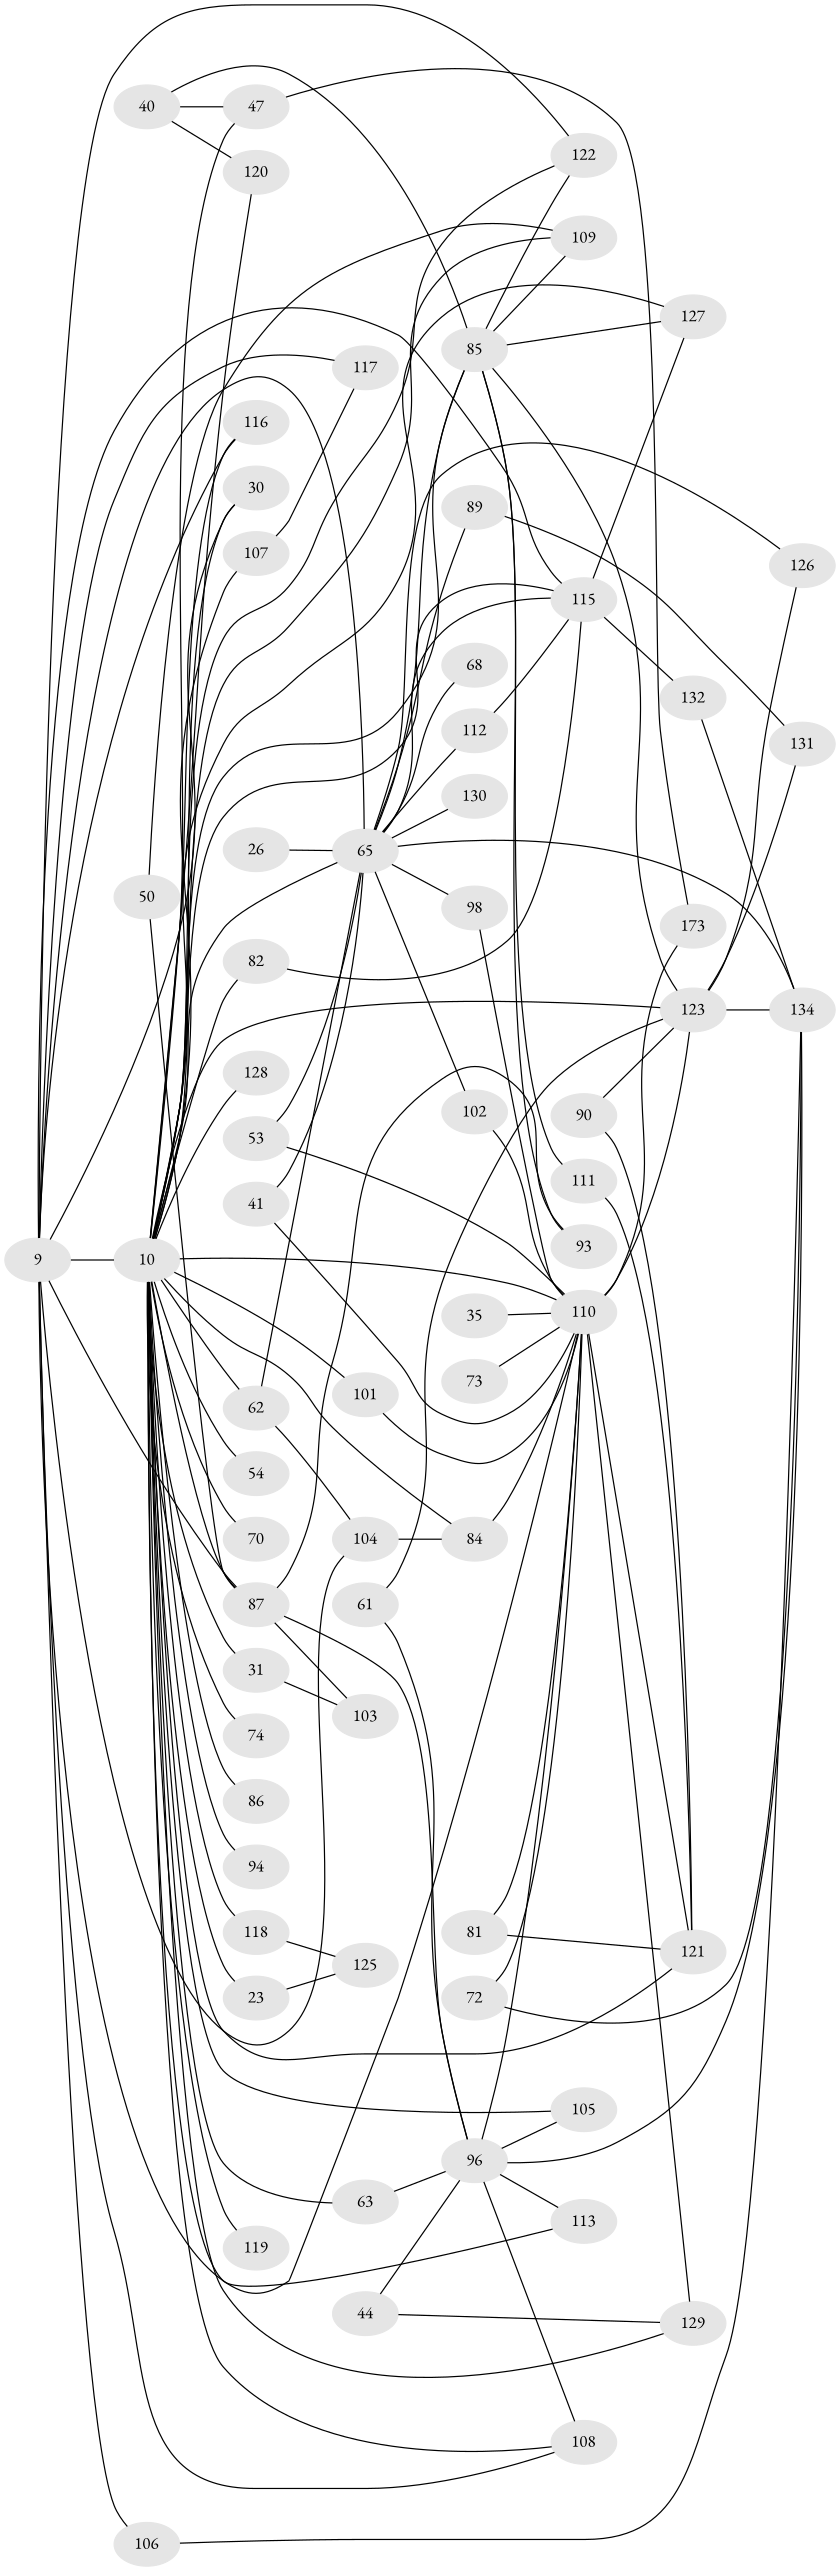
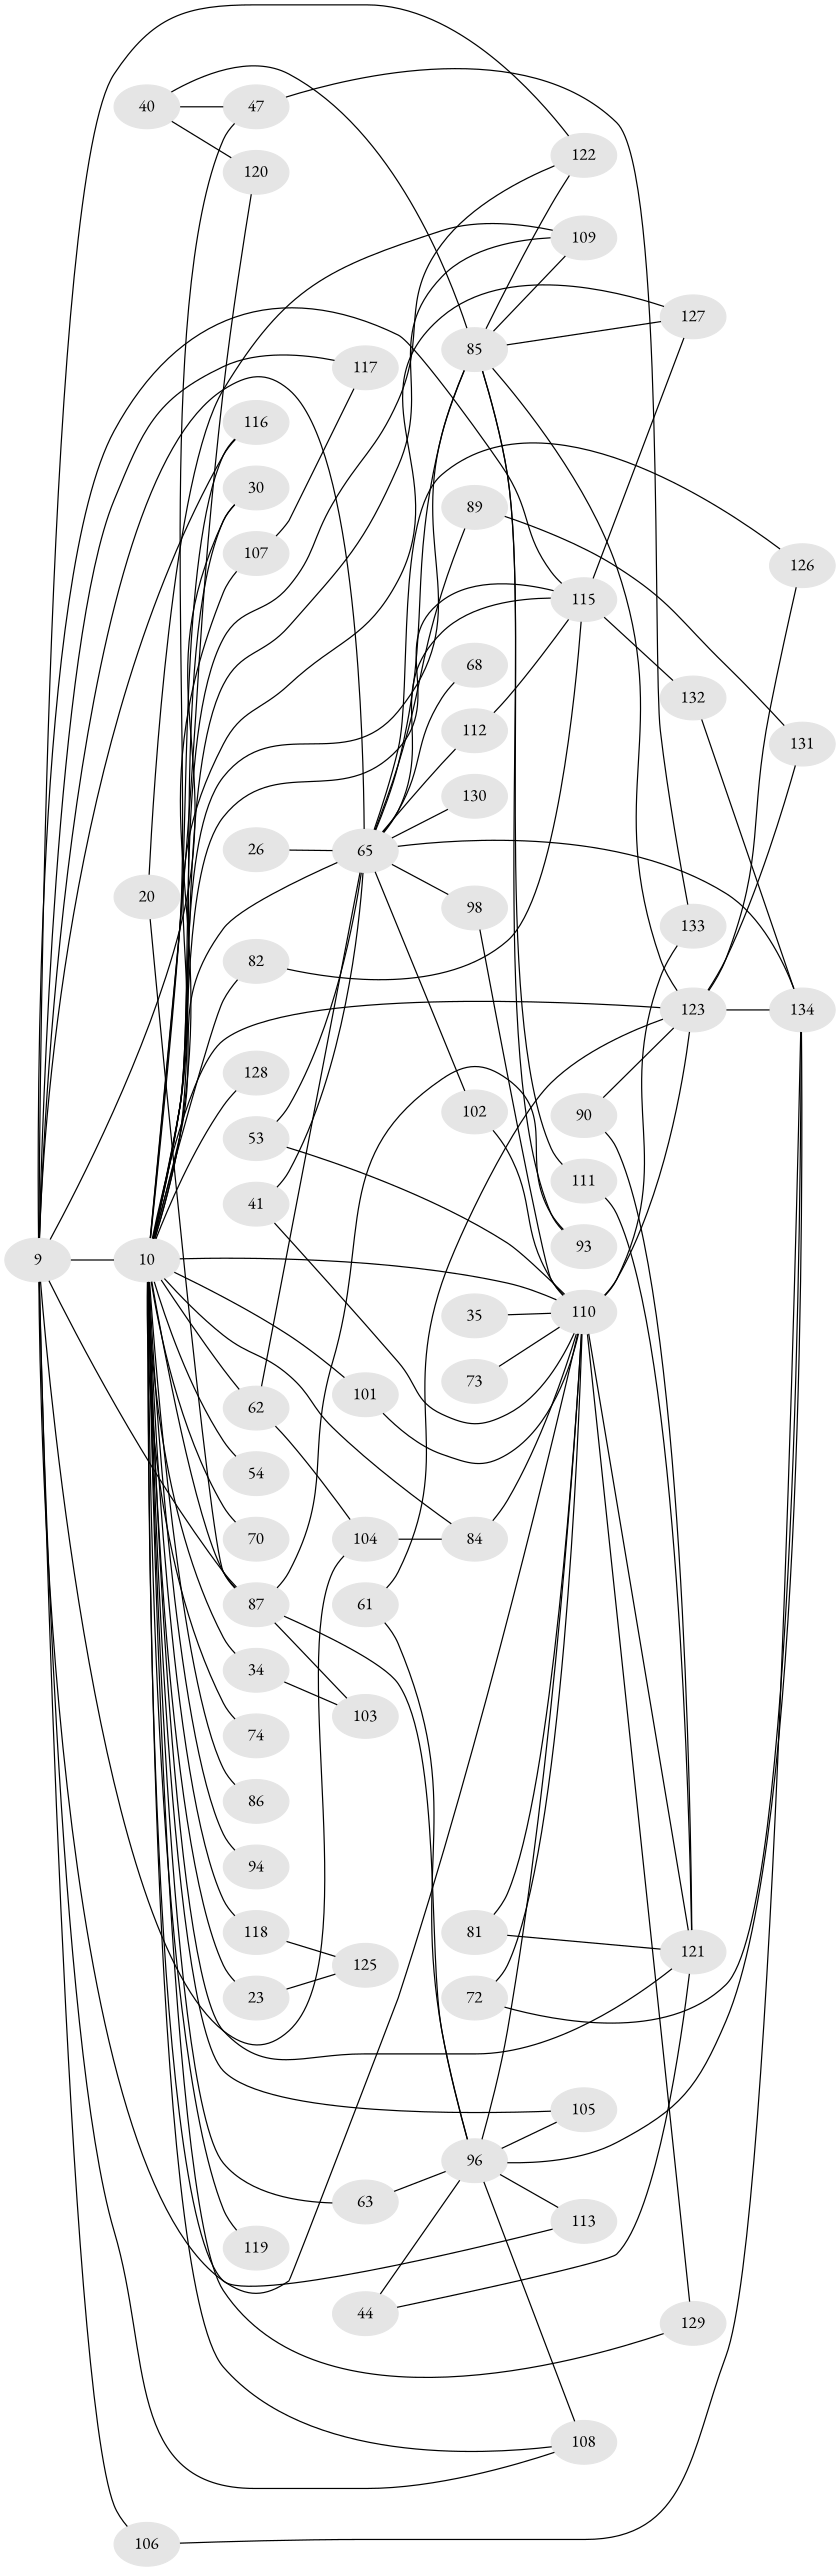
(147, 897) -> (147, 897)
(693, 926) -> (693, 926)
(256, 1670) -> (256, 1670)
(523, 2318) -> (634, 2226)
